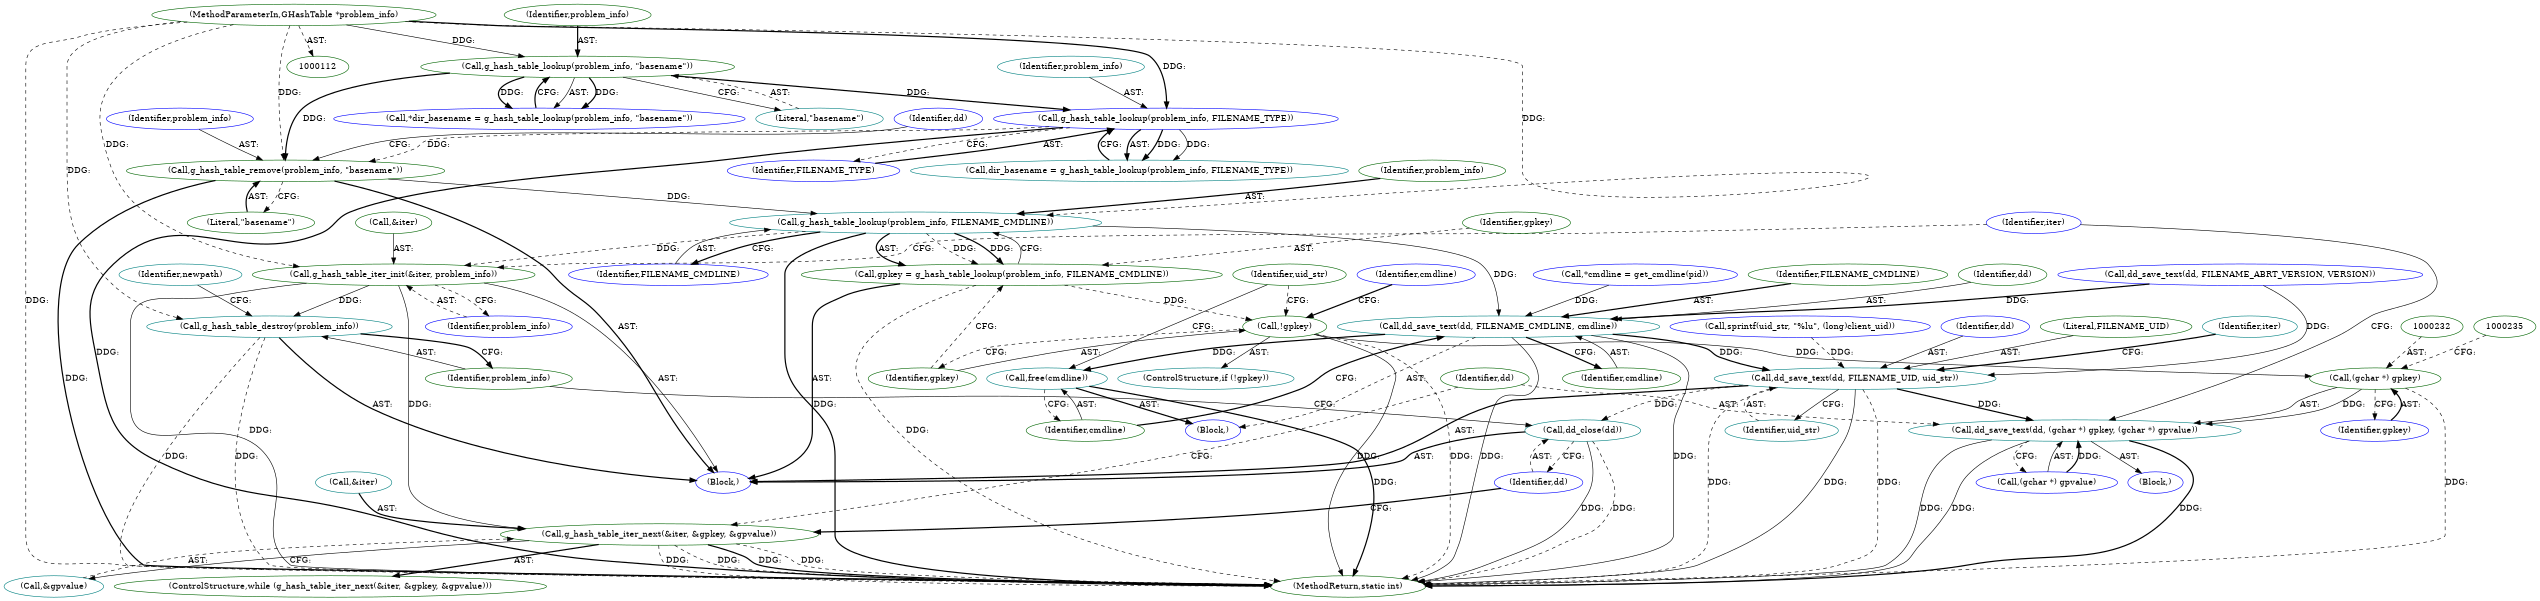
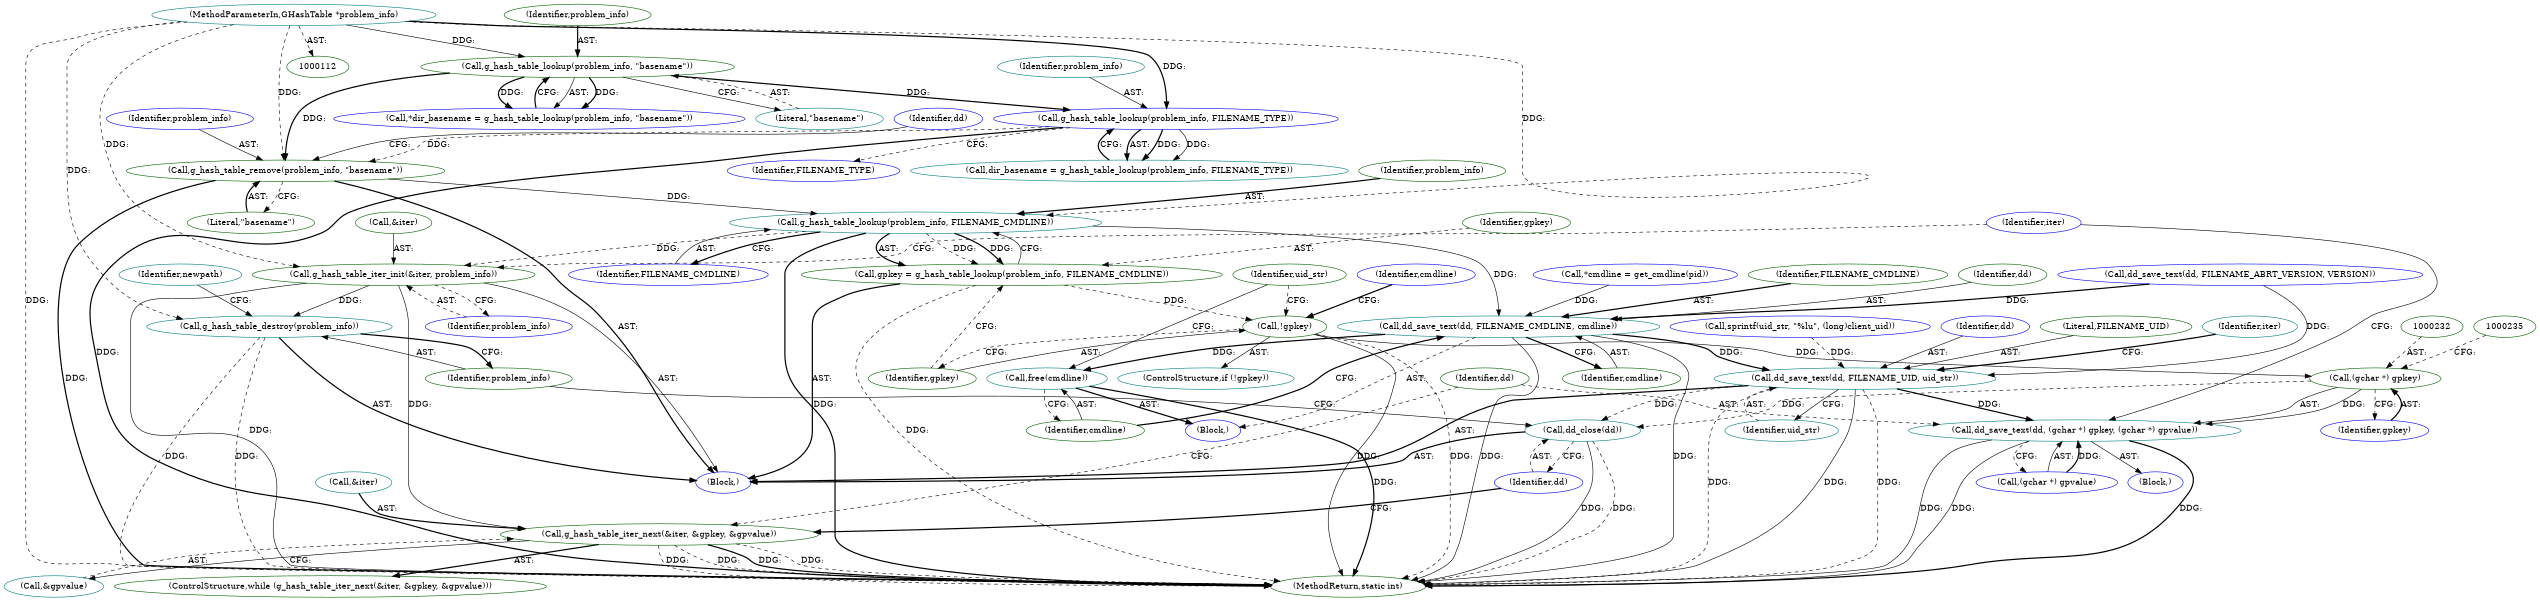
(294, 15) -> (294, 15)
(992, 149) -> none
(2022, 568) -> (1975, 391)
